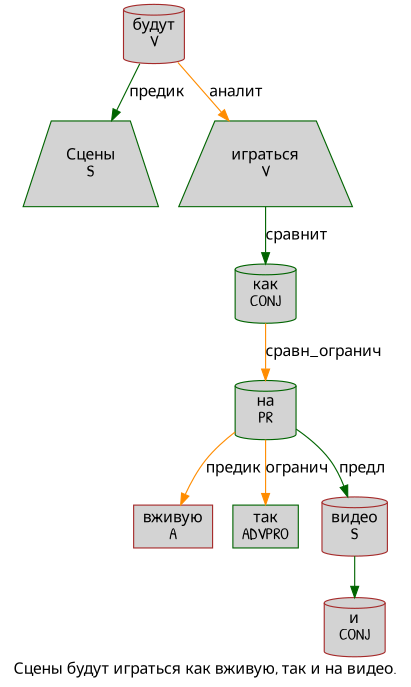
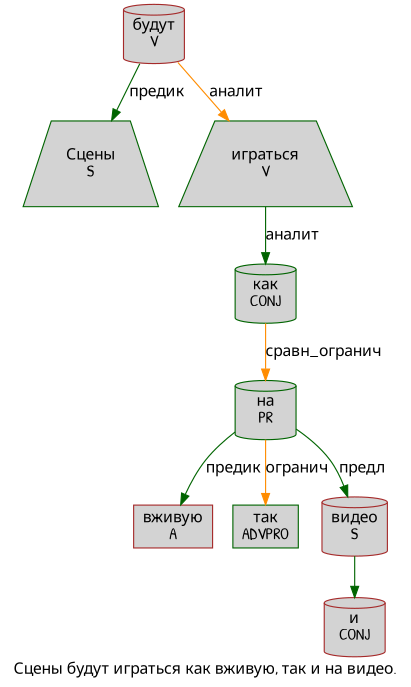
(297, 235) -> (293, 235)
(206, 460) -> (206, 460)
